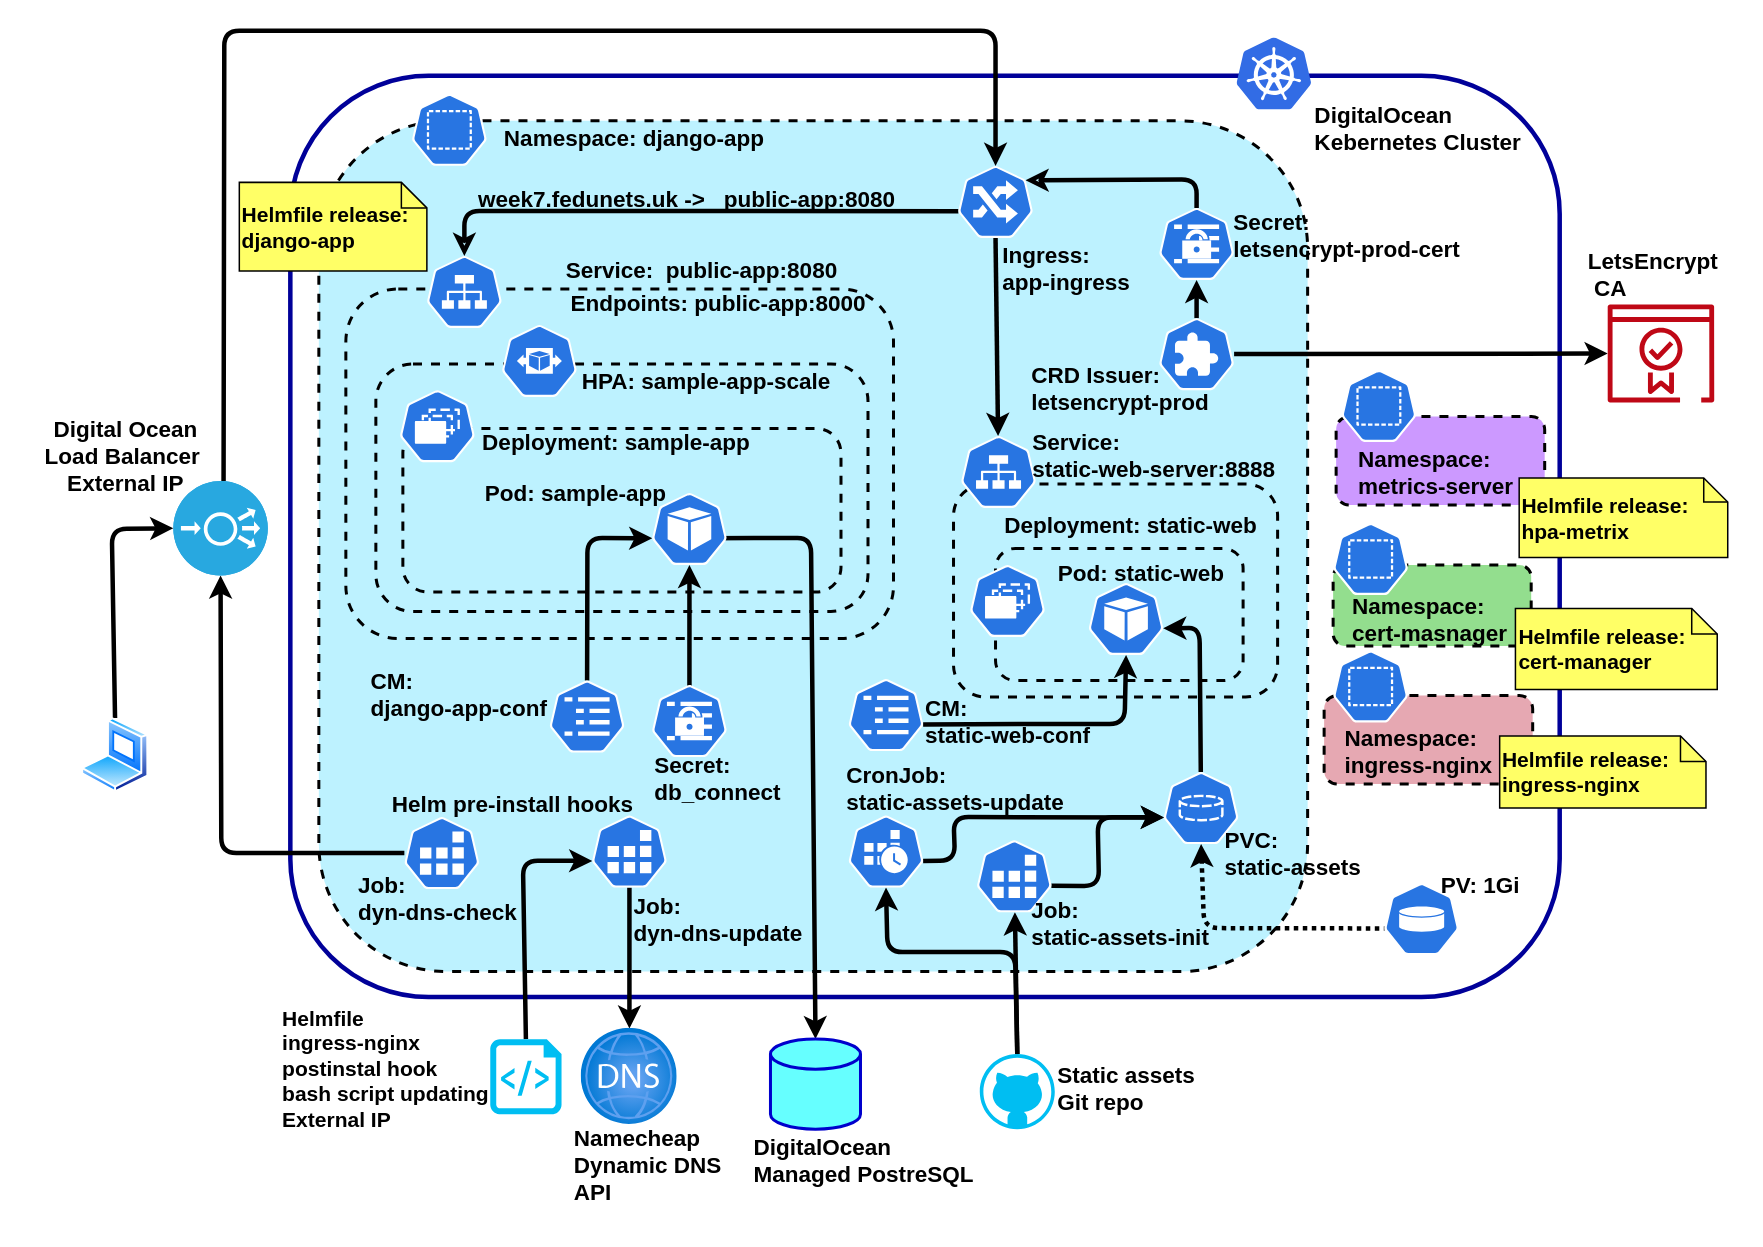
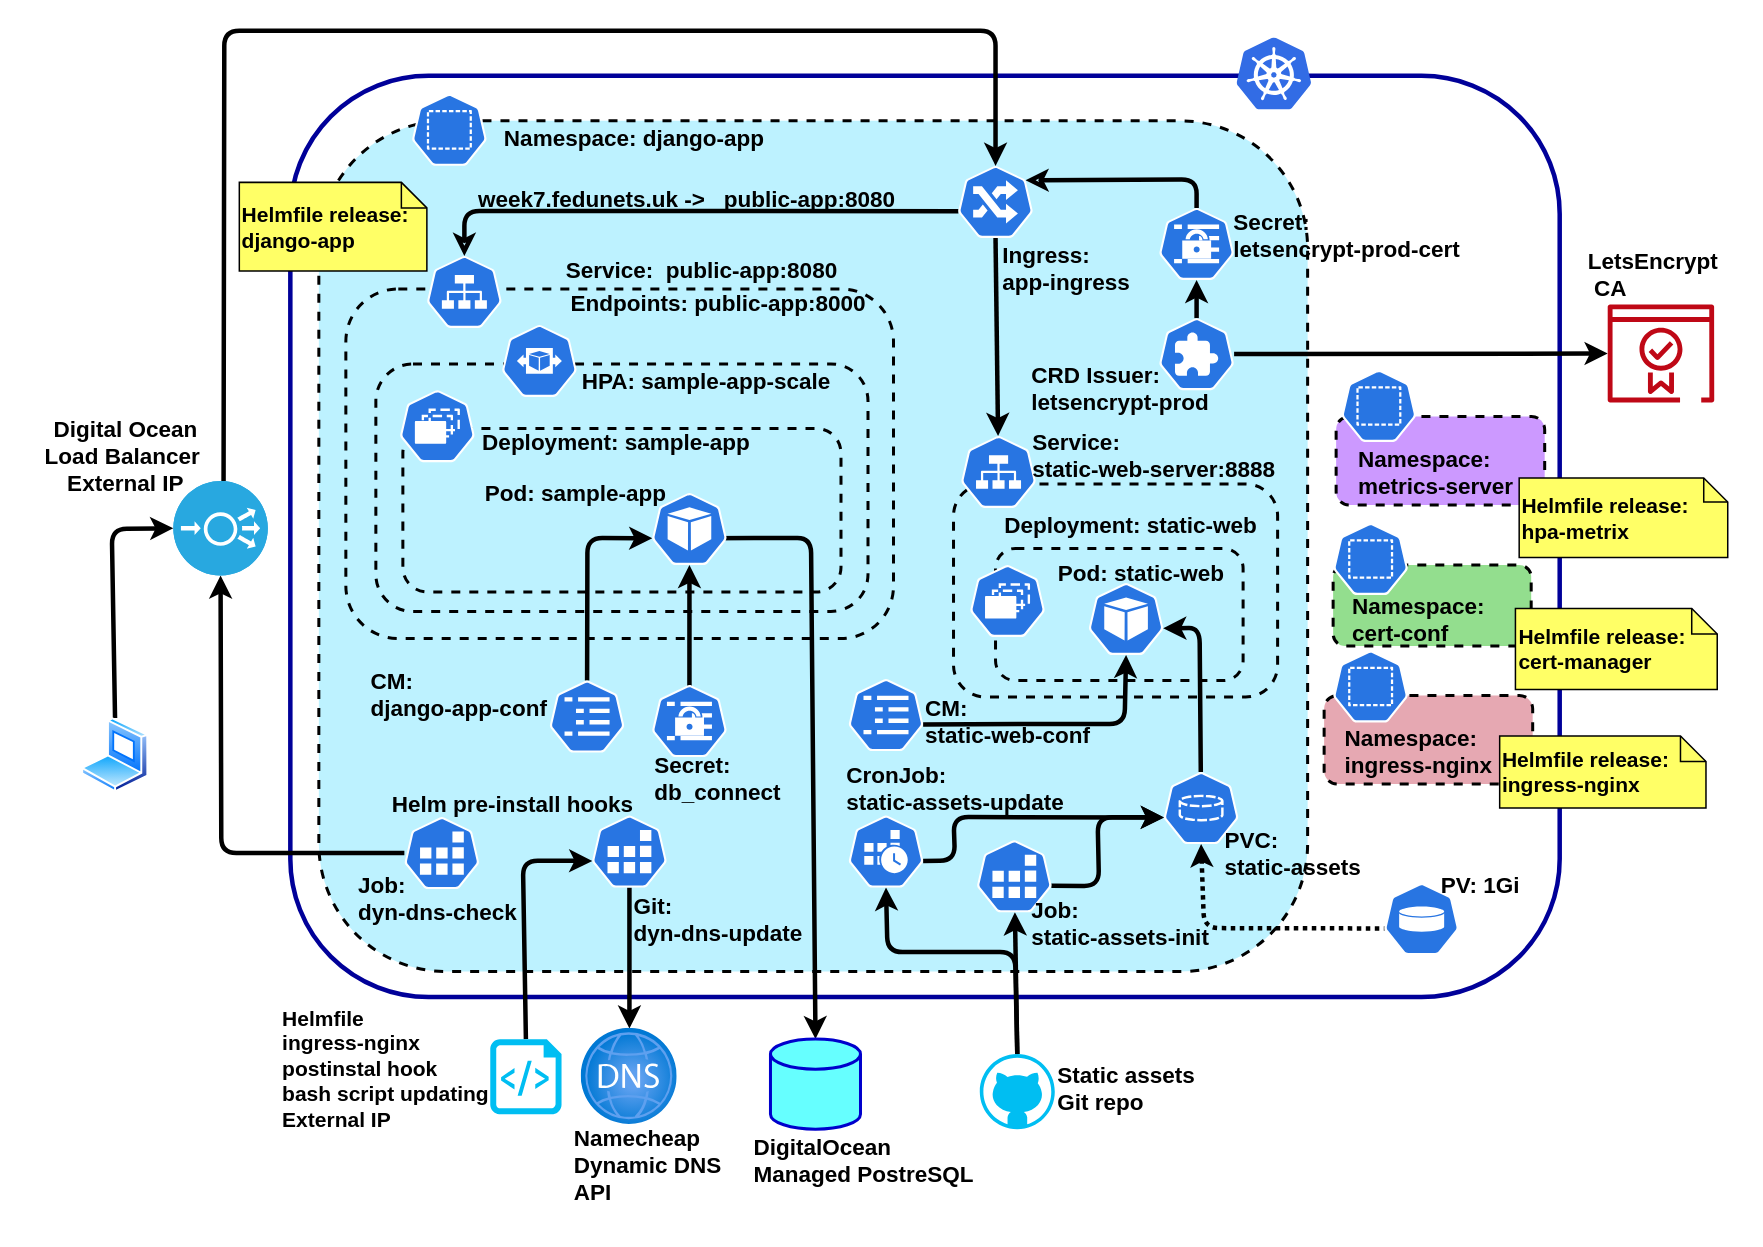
(1429, 128) -> none
(1434, 619) -> (1412, 619)
(719, 919) -> (719, 919)
